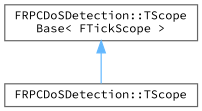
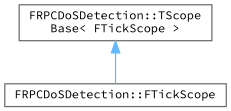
(101, 95) -> (116, 95)
